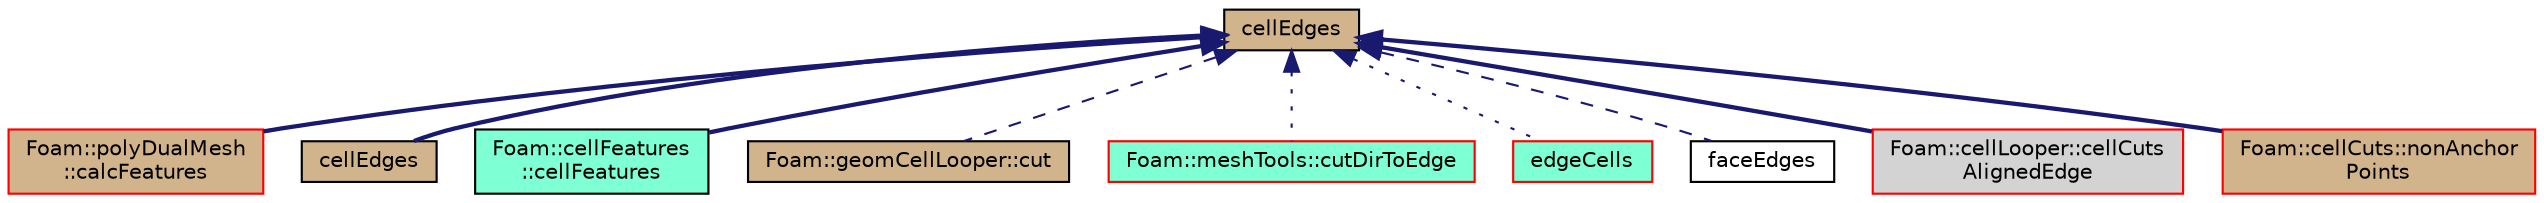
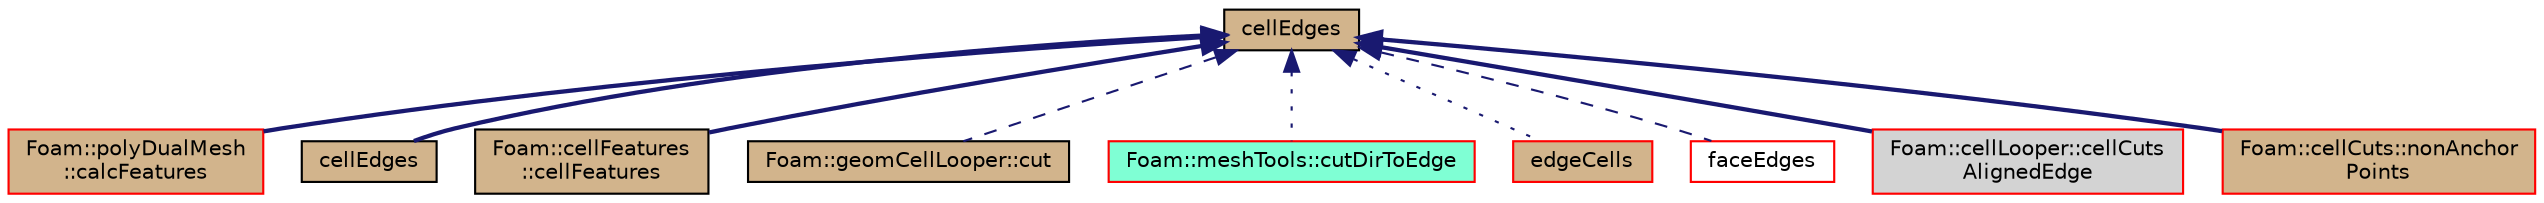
(592, 162) -> (592, 162)
(1583, 162) -> (1583, 162)
(1763, 162) -> (1763, 162)
